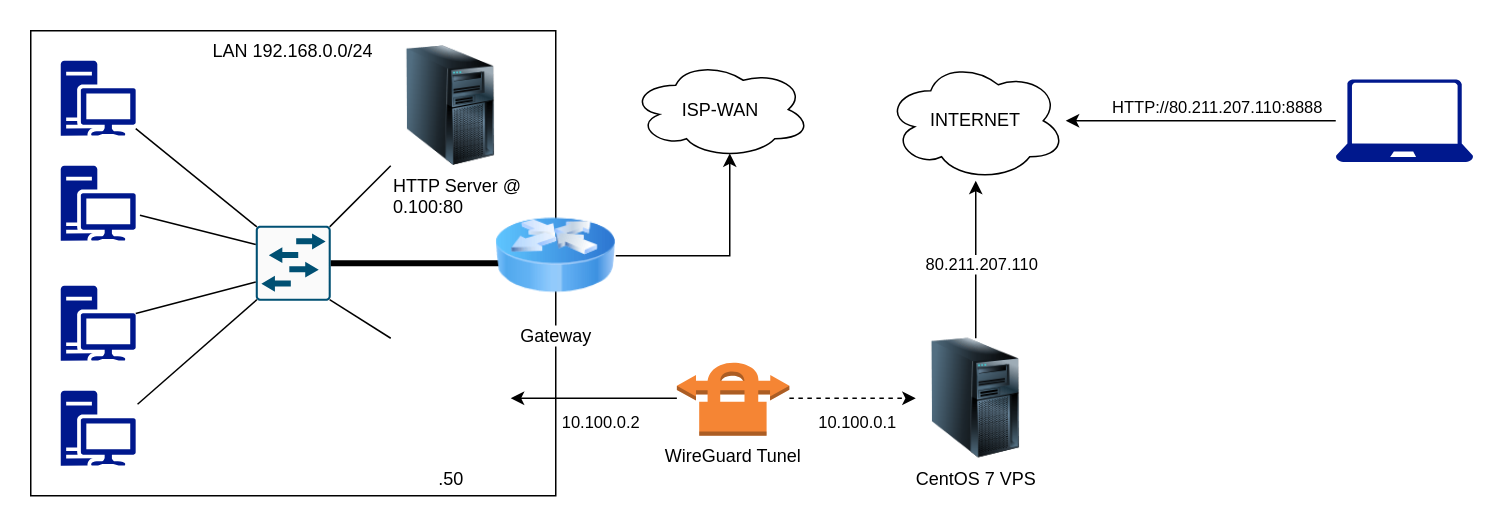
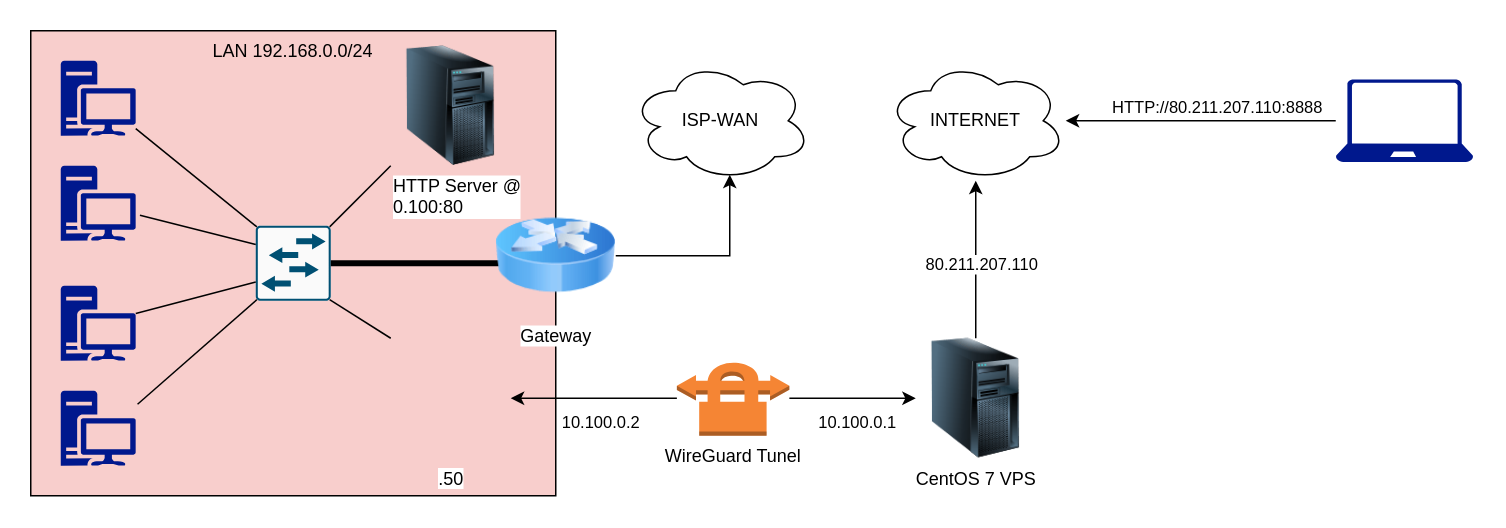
(293, 52) -> (293, 52)
(721, 110) -> (721, 121)
(849, 398) -> (849, 398)
